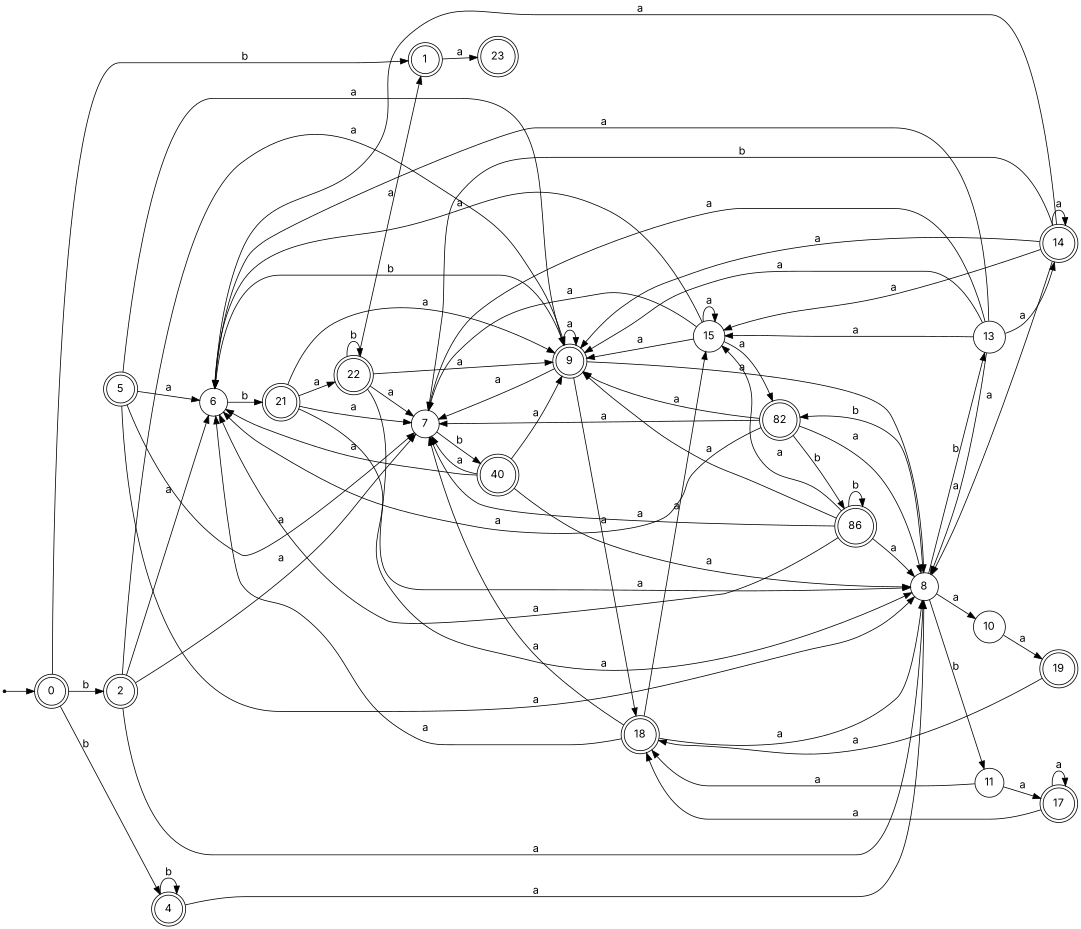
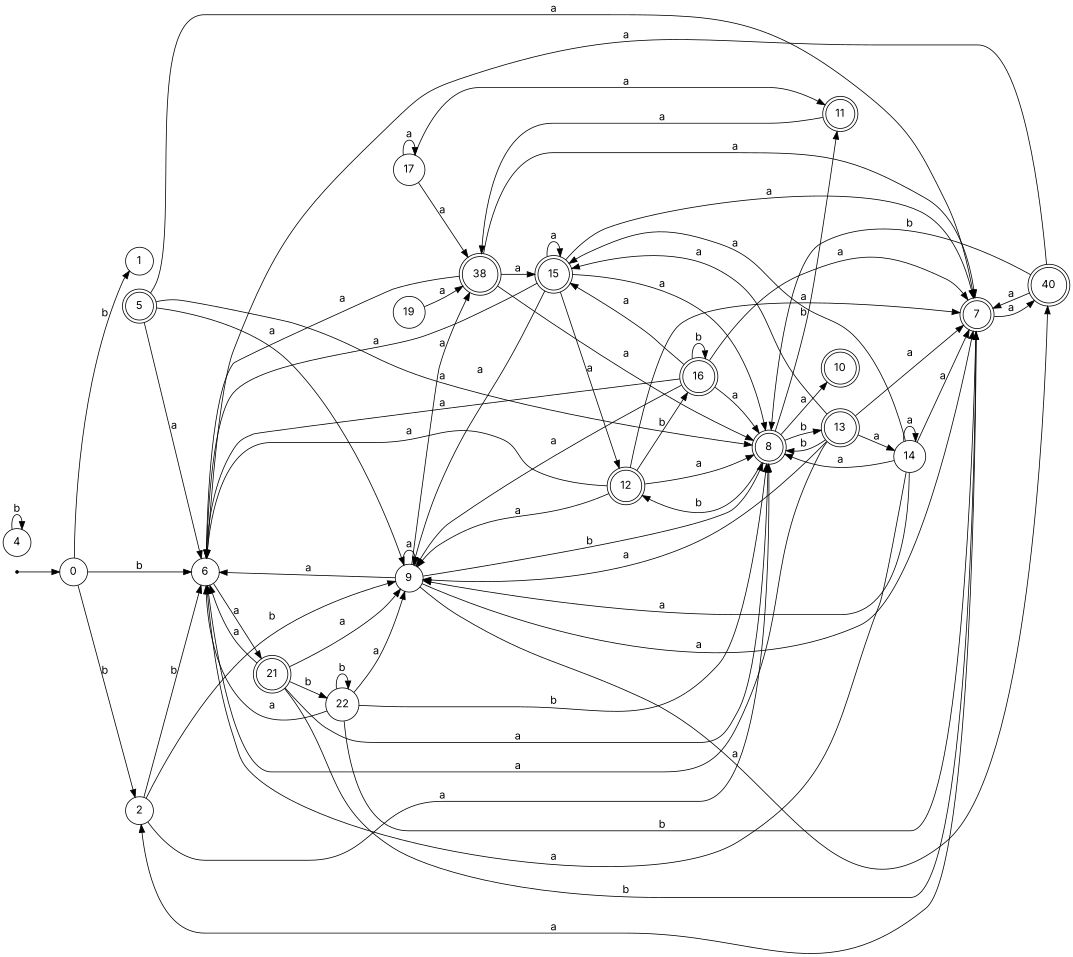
(498, 57) -> none
(425, 60) -> (139, 261)
(354, 131) -> (272, 617)
(742, 152) -> (943, 376)
(389, 220) -> (235, 692)
(1059, 243) -> (910, 456)
(391, 269) -> (308, 568)
(709, 336) -> (554, 274)
(989, 337) -> (840, 428)
(570, 361) -> (409, 578)
(742, 368) -> (590, 541)
(354, 375) -> (342, 704)
(317, 382) -> (308, 682)
(391, 393) -> (662, 825)
(245, 396) -> (236, 611)
(354, 407) -> (626, 890)
(780, 420) -> (626, 486)
(425, 424) -> (977, 315)
(533, 428) -> (914, 861)
(460, 441) -> (1011, 308)
(956, 486) -> (804, 444)
(169, 490) -> (174, 671)
(856, 526) -> (699, 377)
(709, 561) -> (910, 224)
(286, 576) -> (797, 953)
(640, 584) -> (554, 701)
(924, 587) -> (769, 447)
(989, 627) -> (840, 368)
none -> (229, 631)
(1020, 645) -> none
(1059, 669) -> (409, 312)
(52, 691) -> (74, 572)
(121, 691) -> (139, 811)
(640, 735) -> (480, 274)
(989, 783) -> (840, 114)
(1018, 791) -> (600, 88)
(108, 797) -> (135, 572)
(1059, 804) -> (409, 170)
(678, 897) -> (694, 306)
(169, 909) -> (17, 543)
